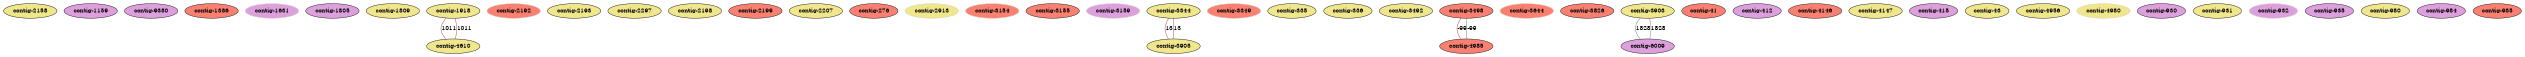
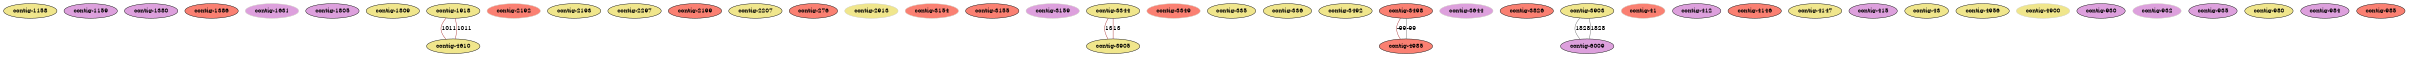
(30, 11) -> (30, 11)
(151, 11) -> (151, 11)
(695, 11) -> none
(1527, 11) -> (1466, 11)
(1704, 11) -> (1643, 11)
(2103, 11) -> (2043, 11)
(2217, 11) -> none
